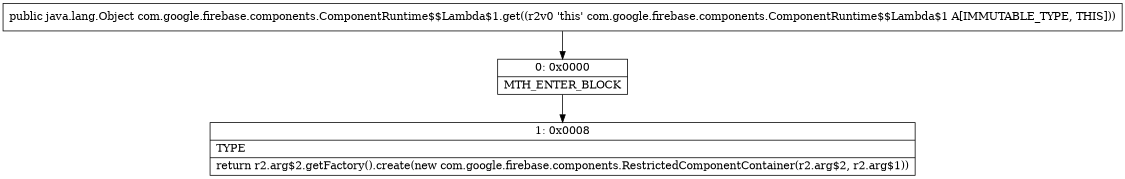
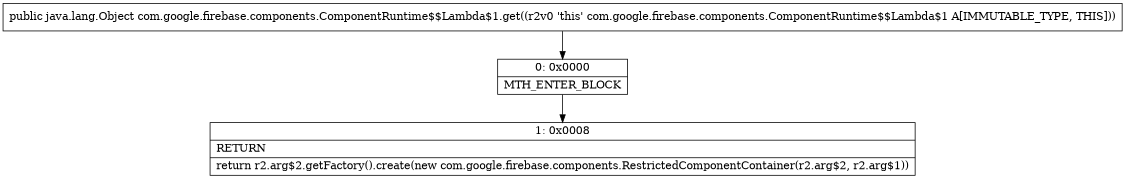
(231, 149) -> (241, 149)
